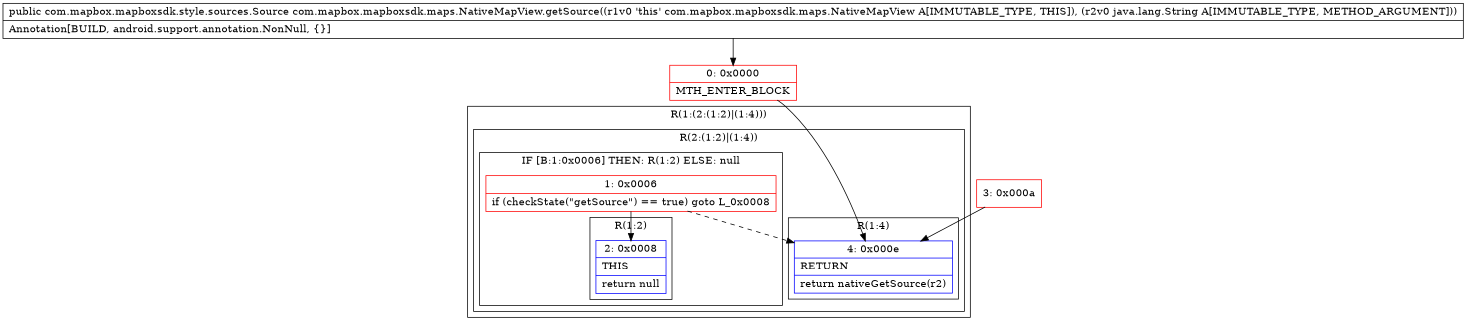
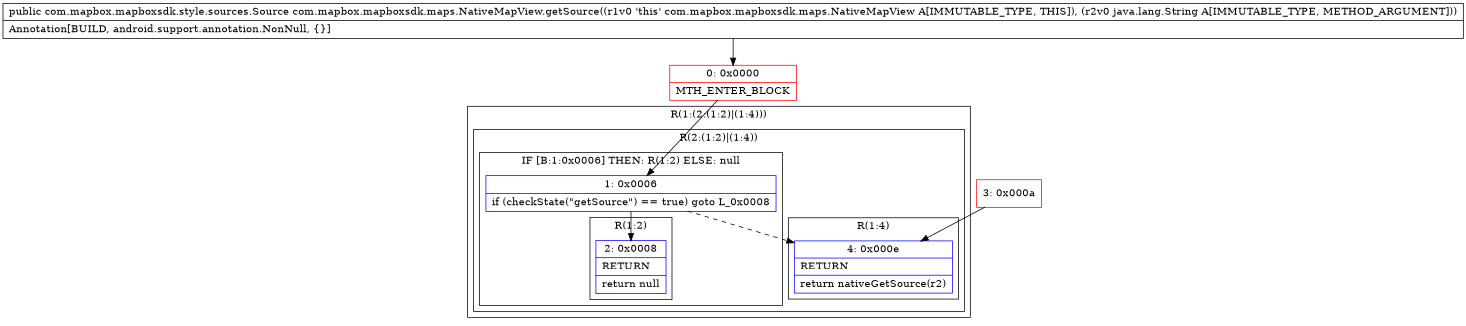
(829, 161) -> (685, 135)
(631, 194) -> (631, 194)
(616, 266) -> (626, 266)
